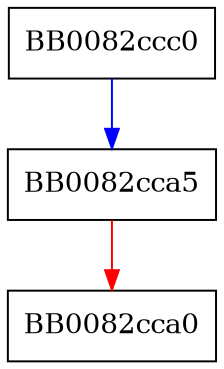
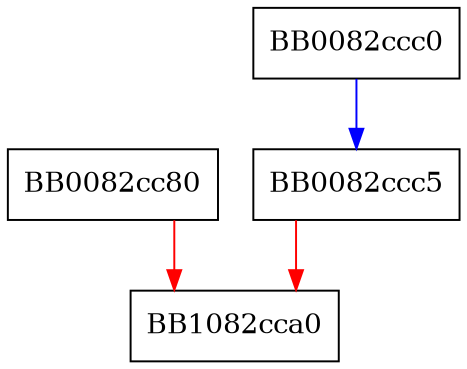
(112, 185) -> (356, 185)
none -> (113, 185)
(112, 326) -> (235, 326)
